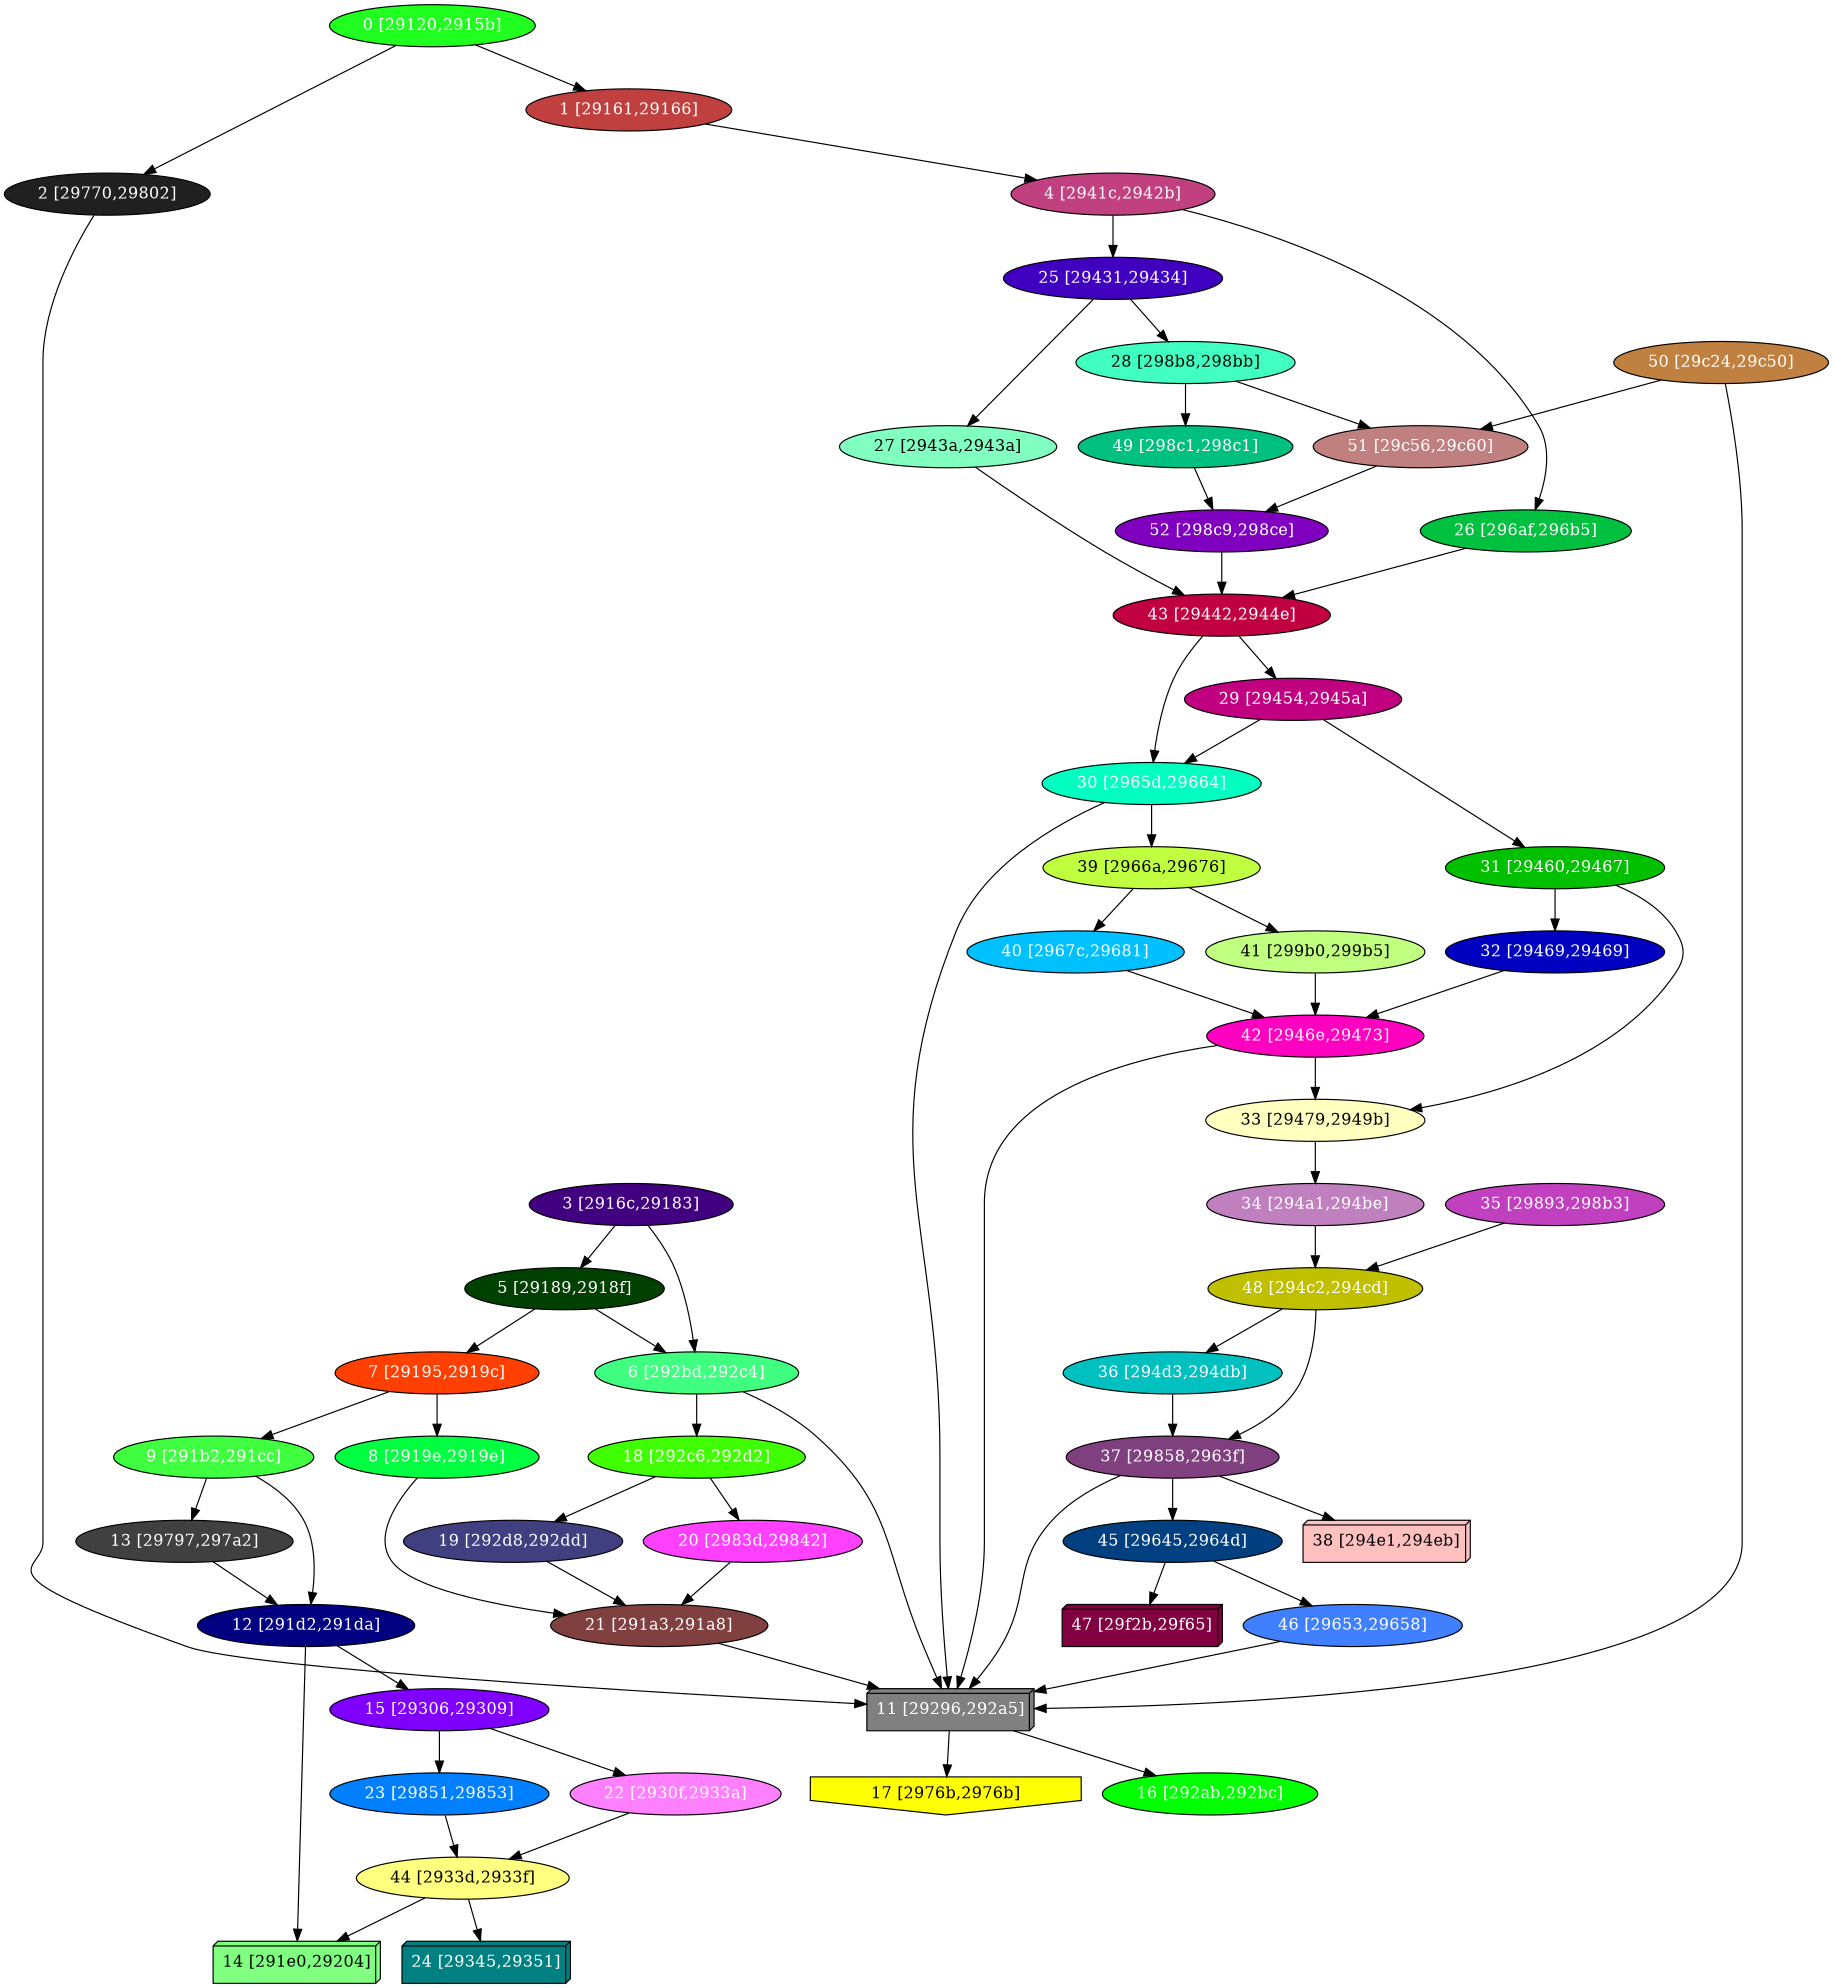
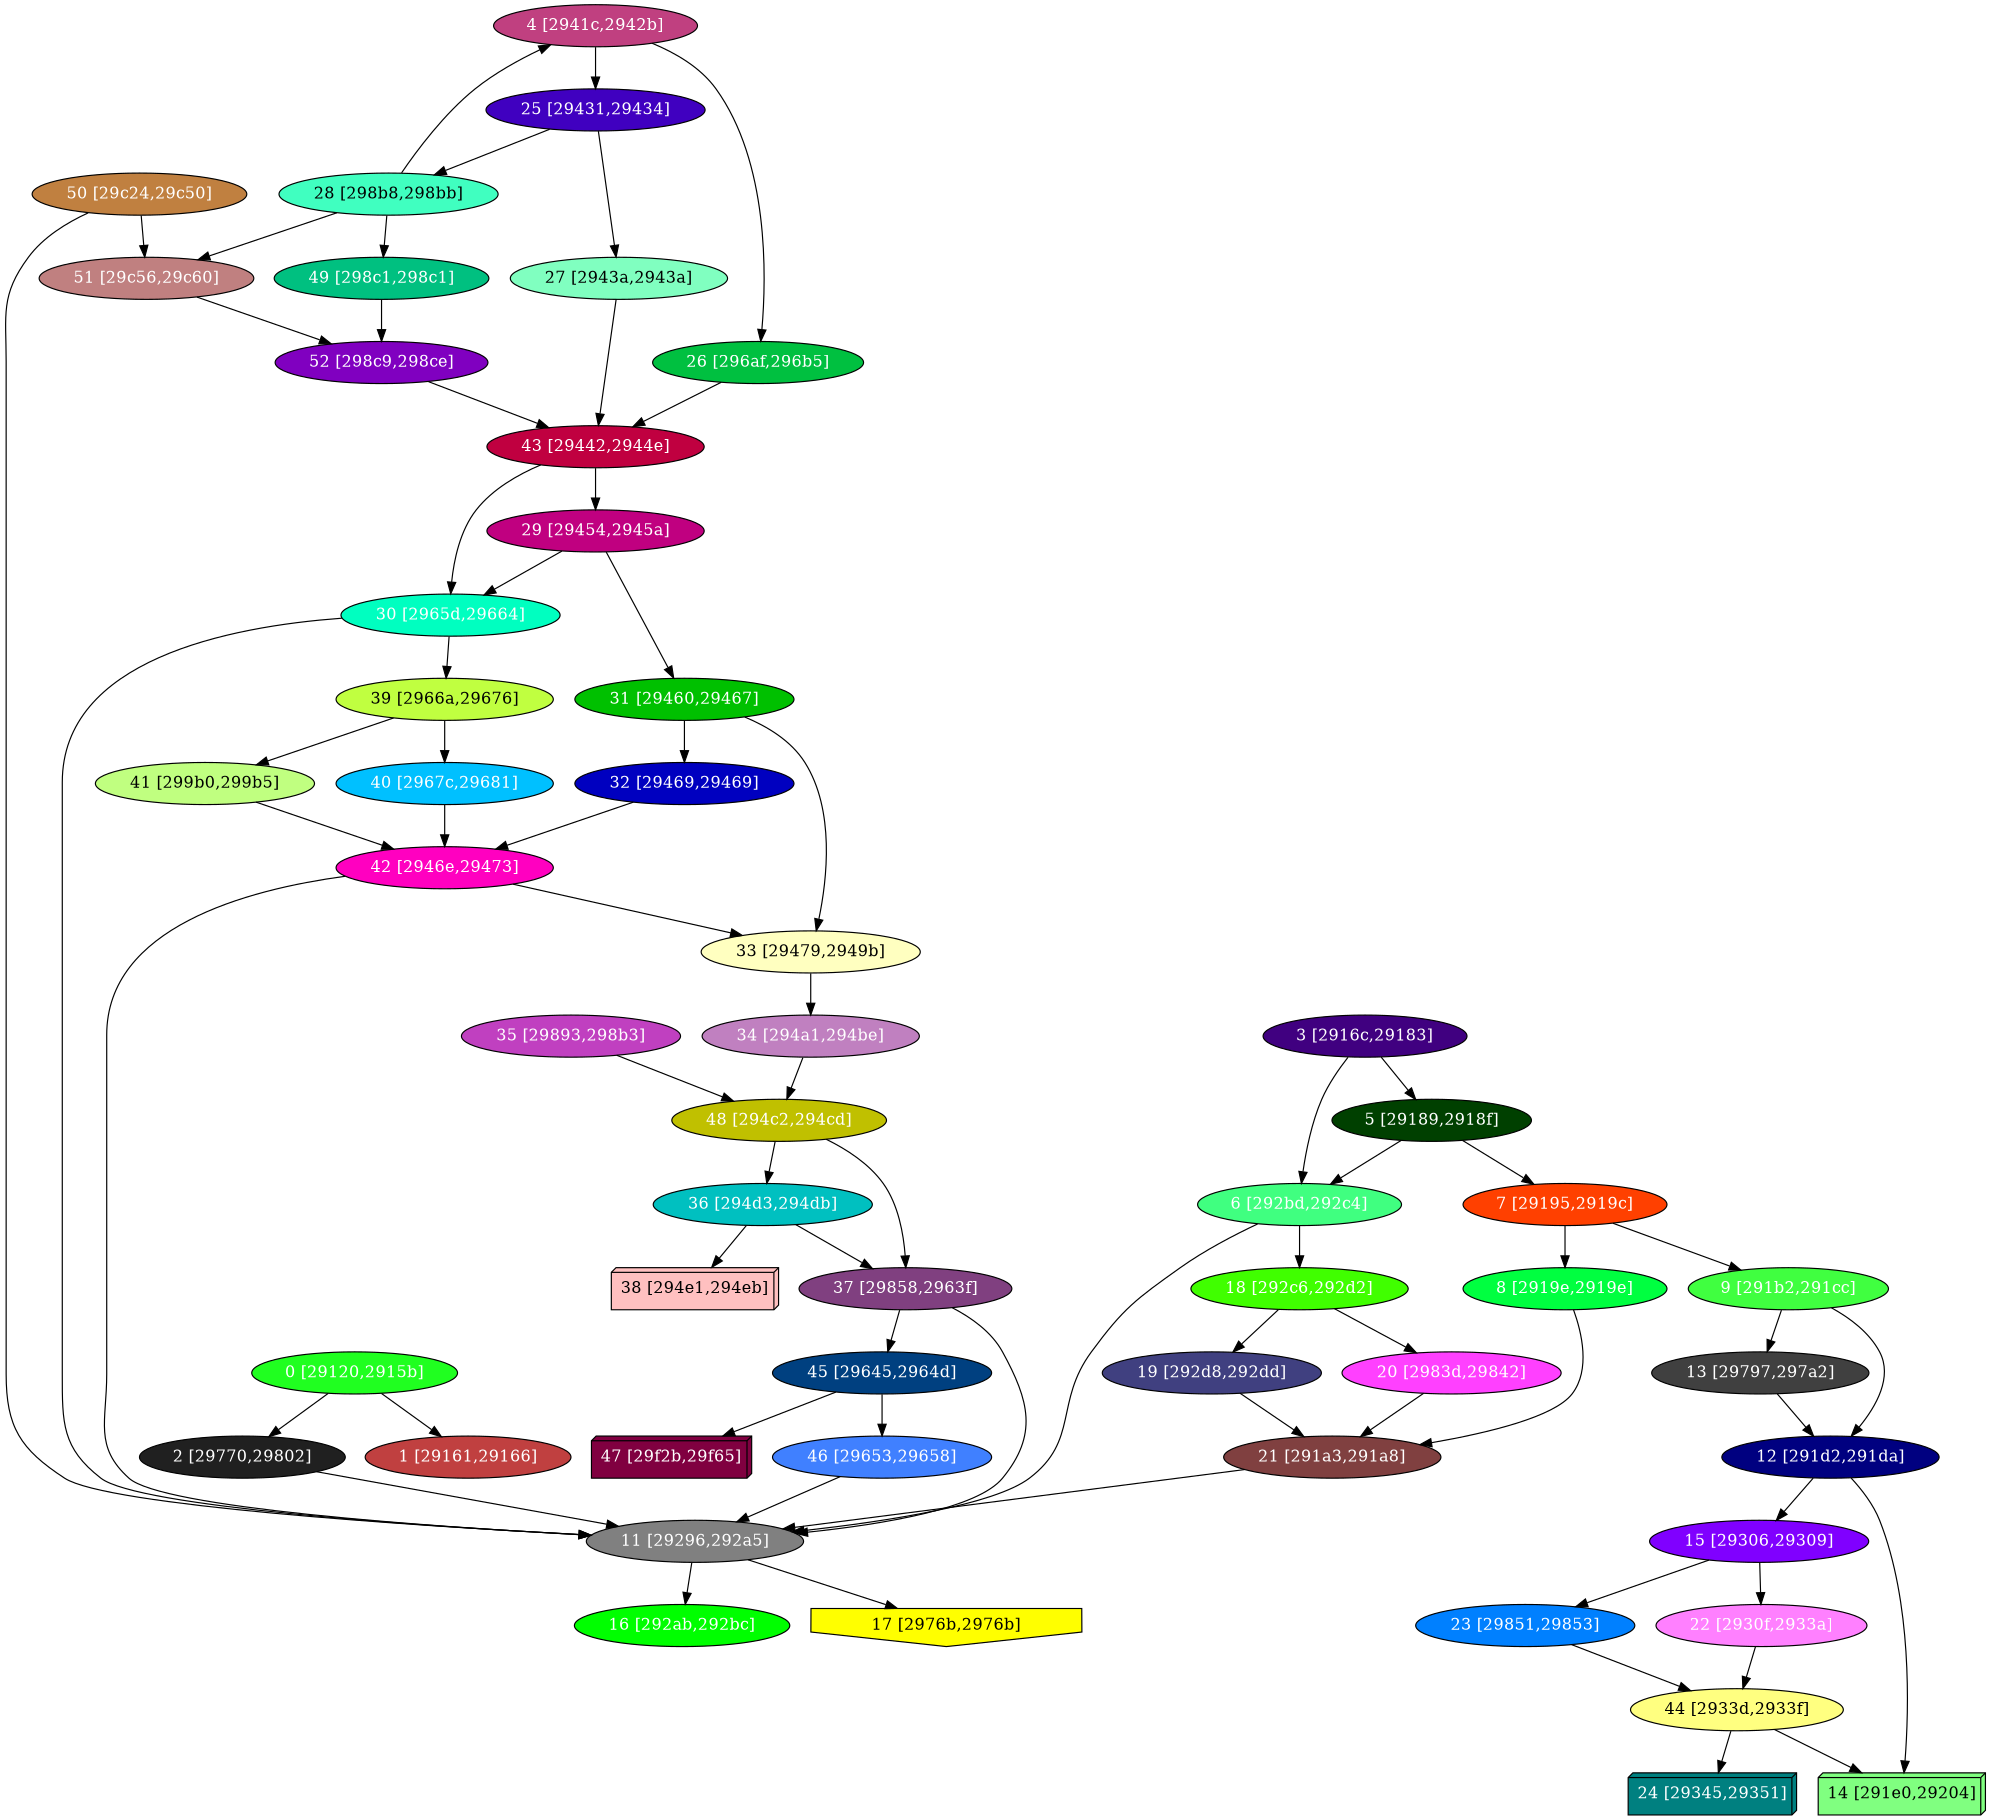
(865, 151) -> (462, 101)
(1272, 1496) -> (733, 1242)
(950, 1710) -> (695, 1541)
